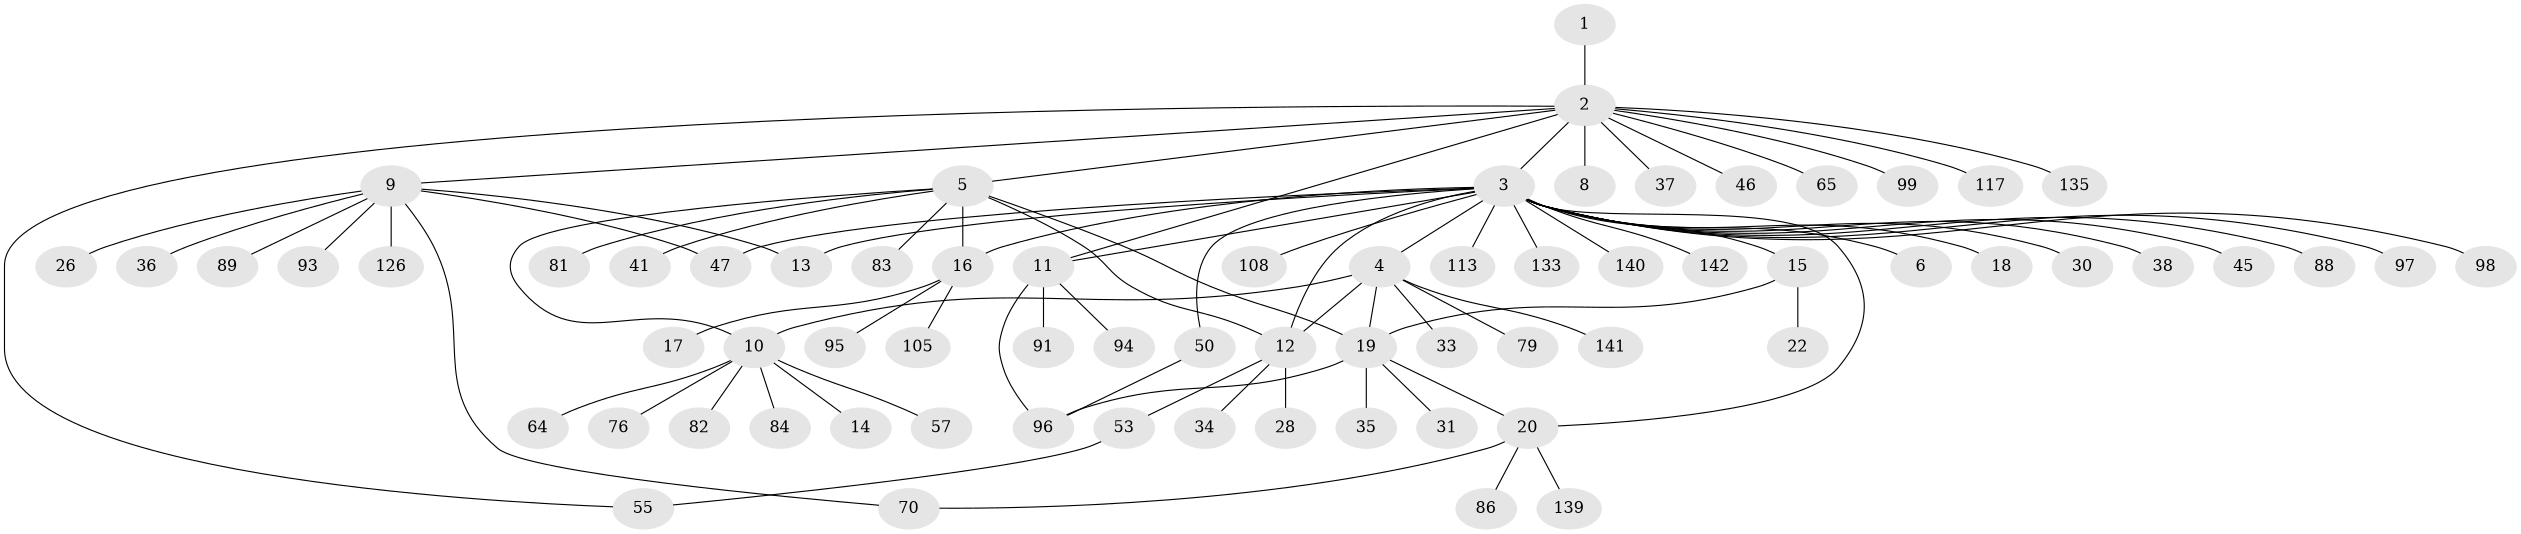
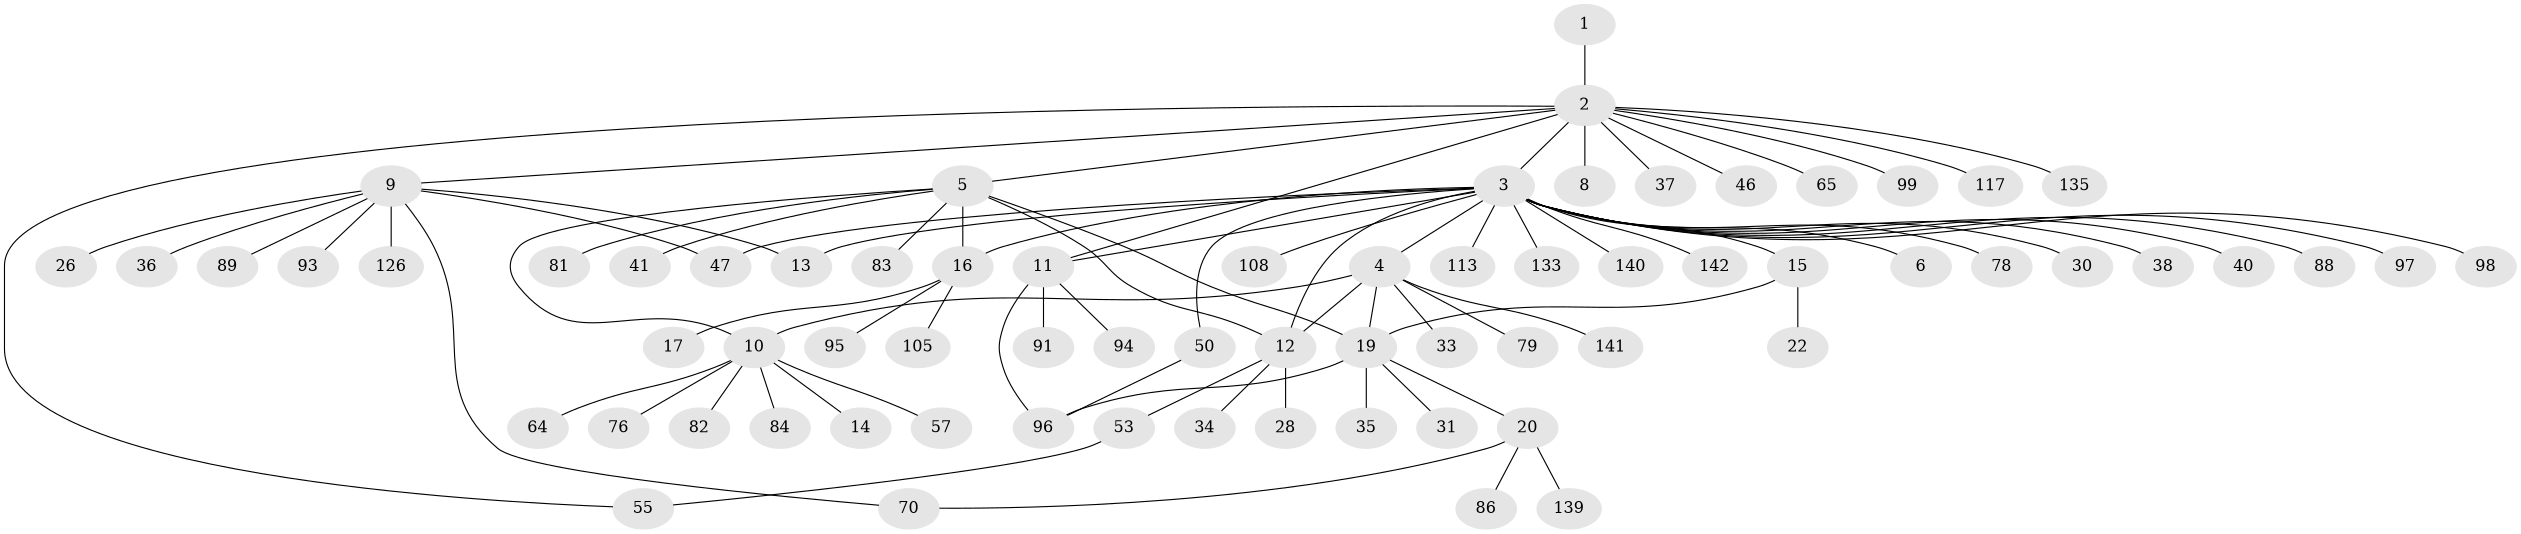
(2002, 267) -> (2002, 267)
(2244, 267) -> (2244, 267)
(1863, 293) -> none
